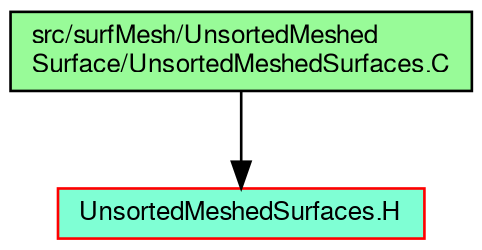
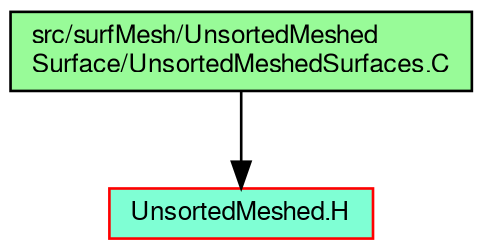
(241, 214) -> (241, 214)
